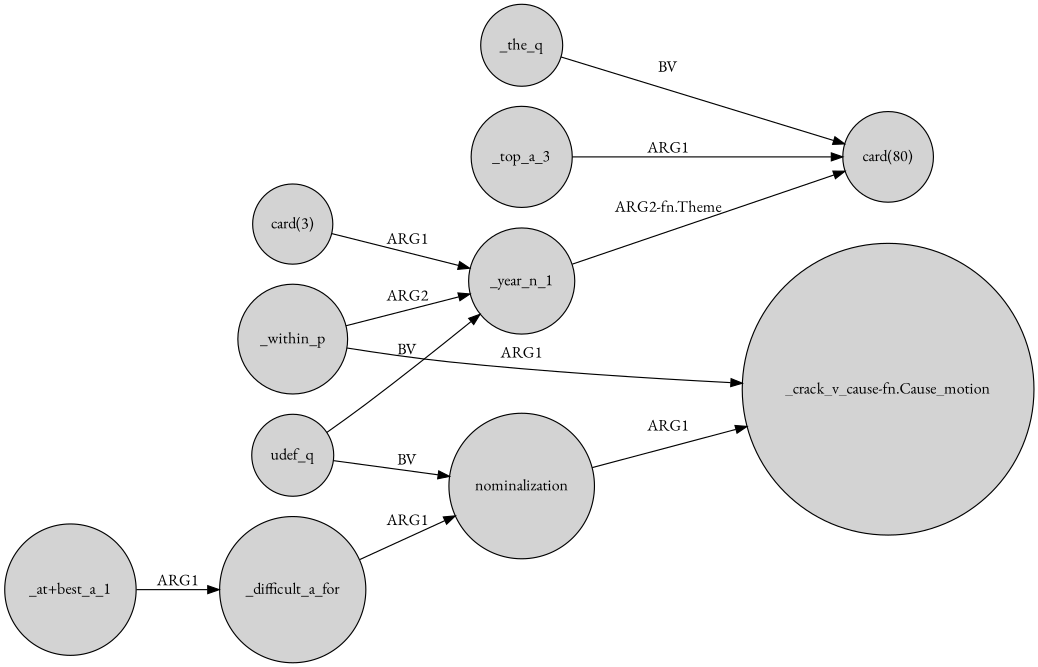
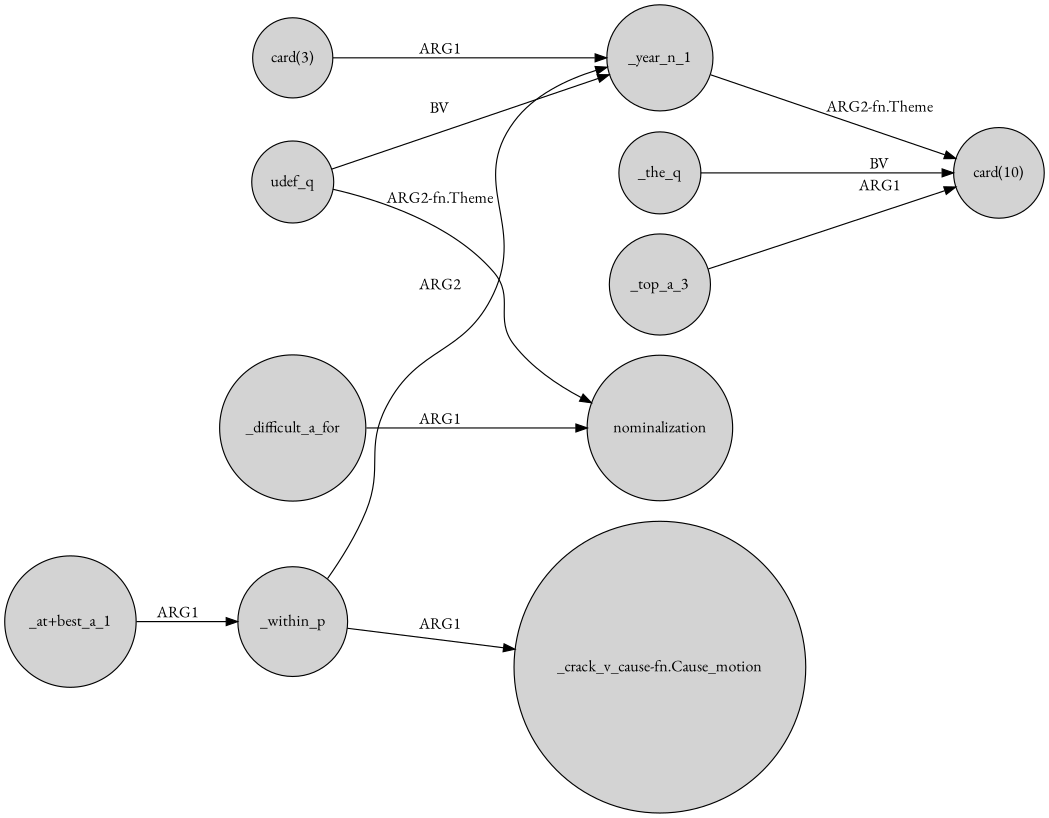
(888, 157) -> (999, 173)
(664, 448) -> none
(408, 460) -> (440, 198)
(172, 590) -> (181, 622)
